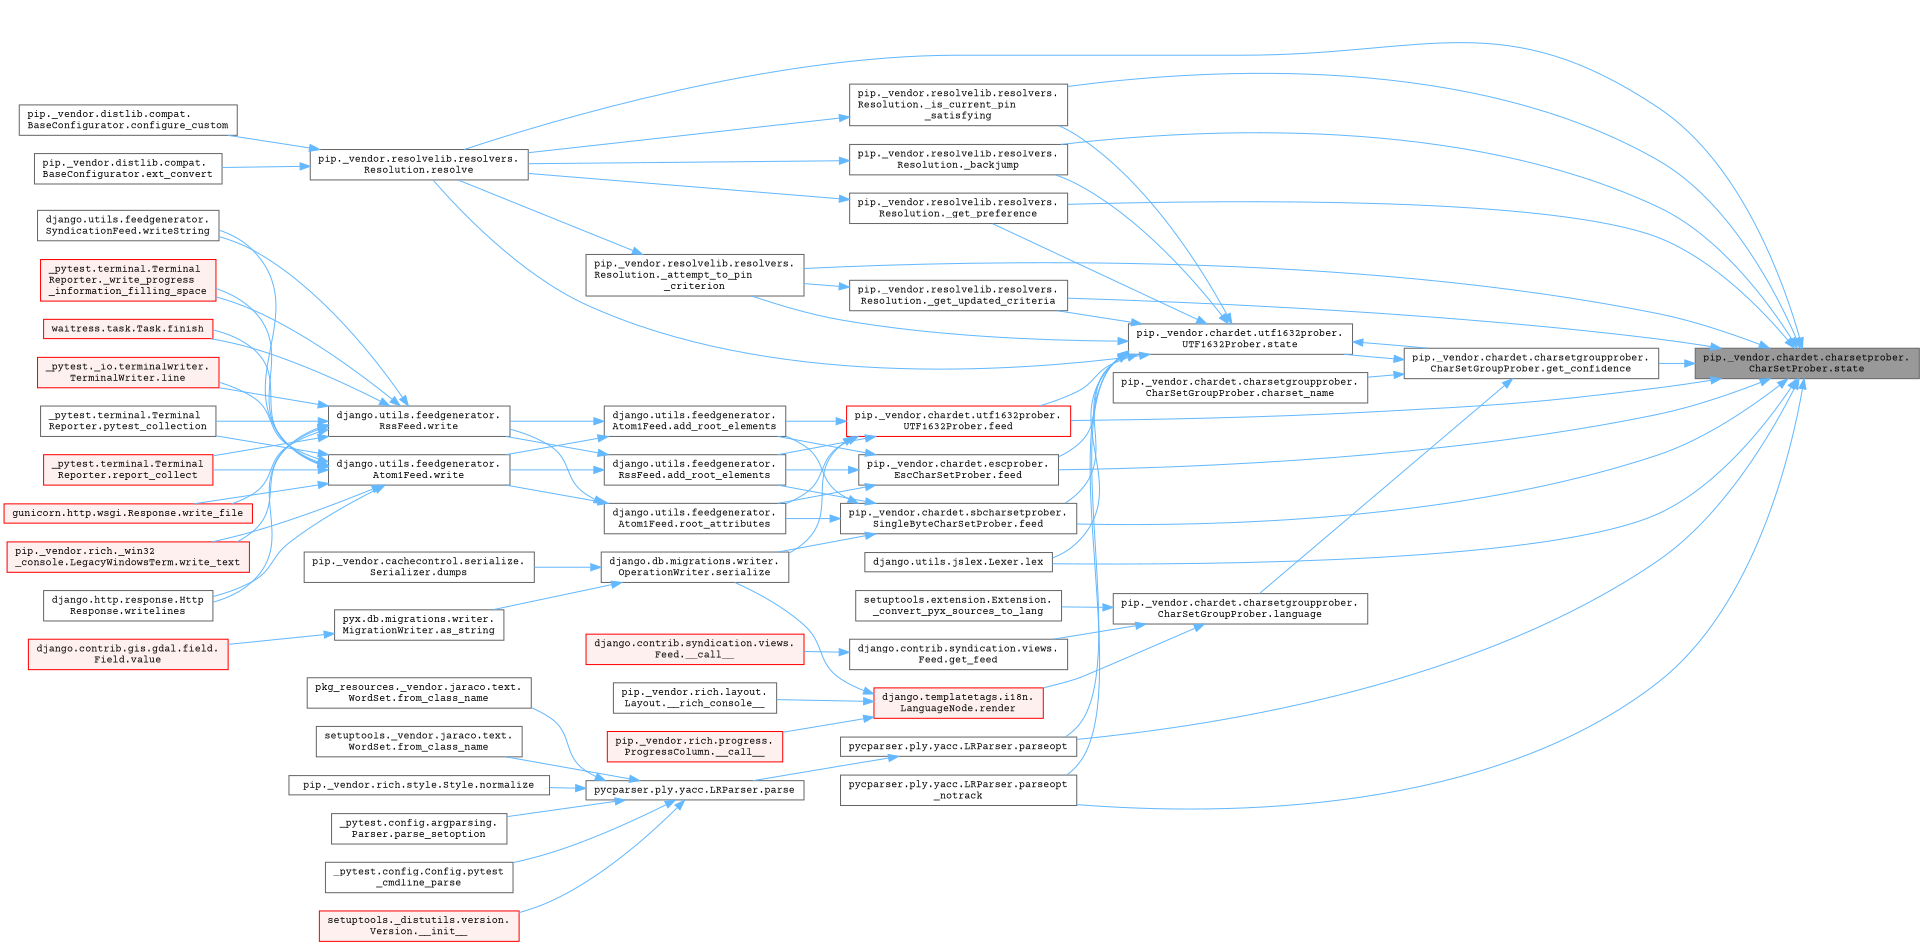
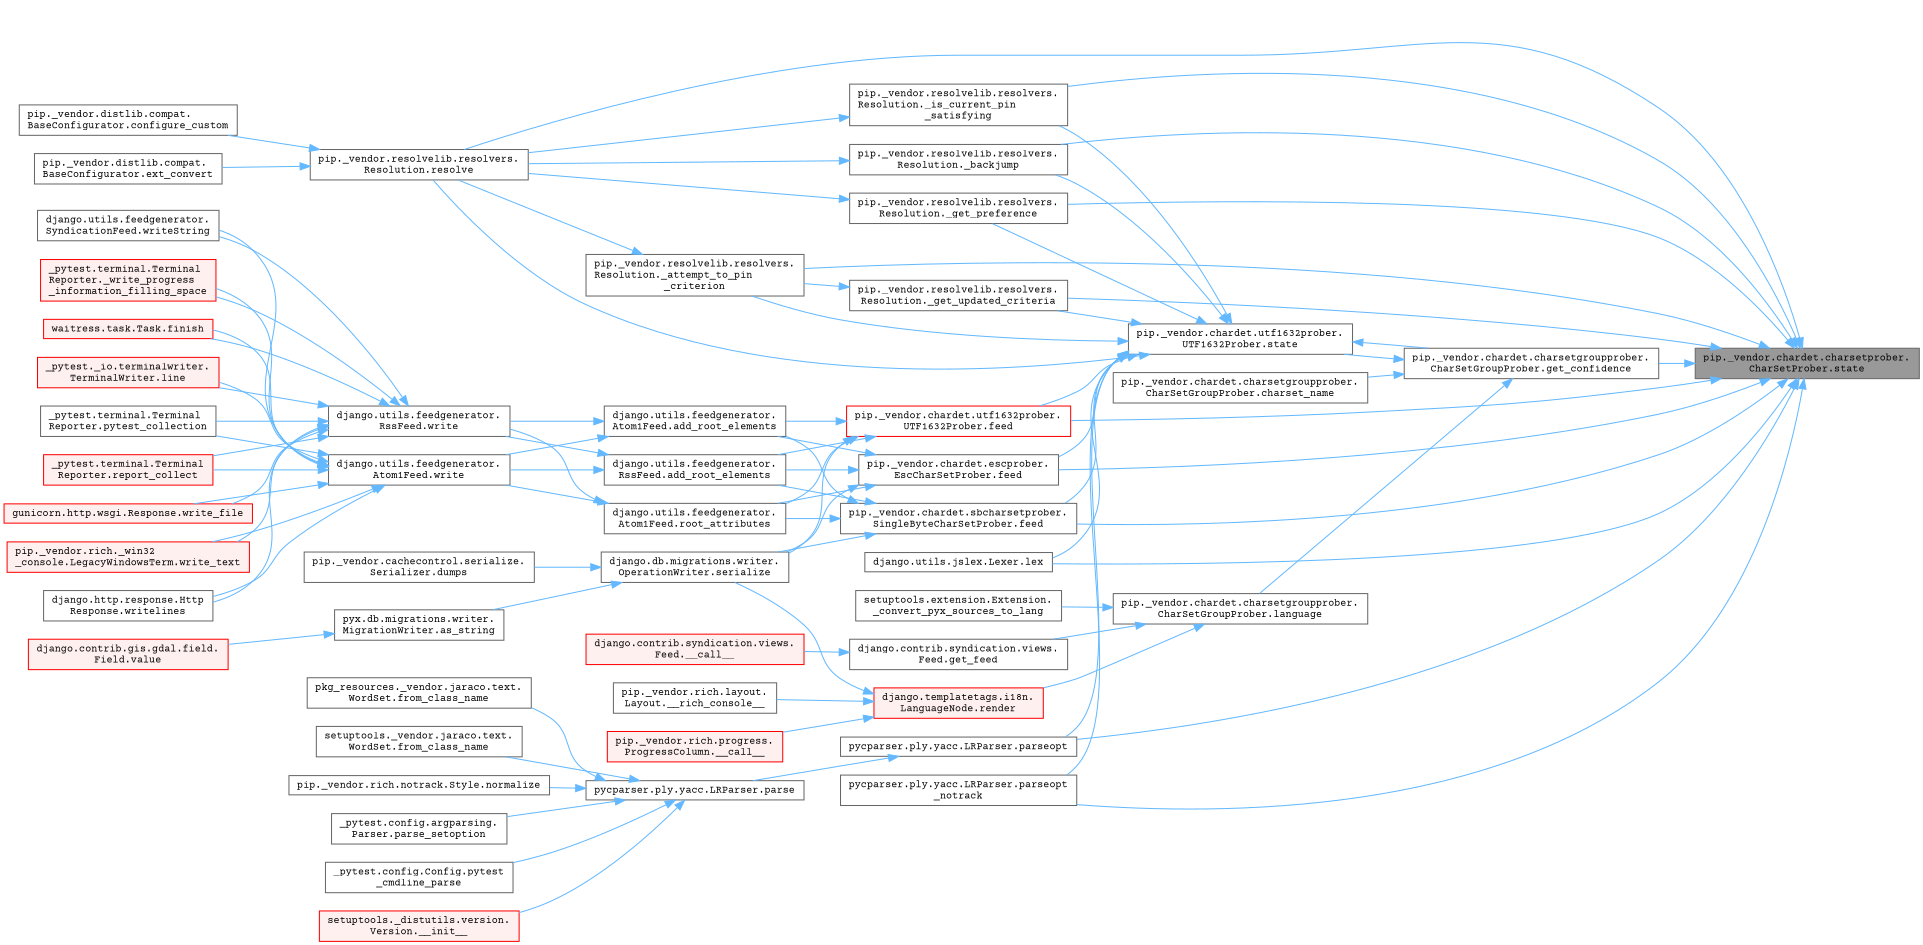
none -> (828, 506)
(419, 785) -> (419, 785)
